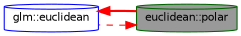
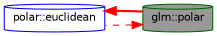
(51, 18) -> (55, 18)
(187, 18) -> (178, 18)
